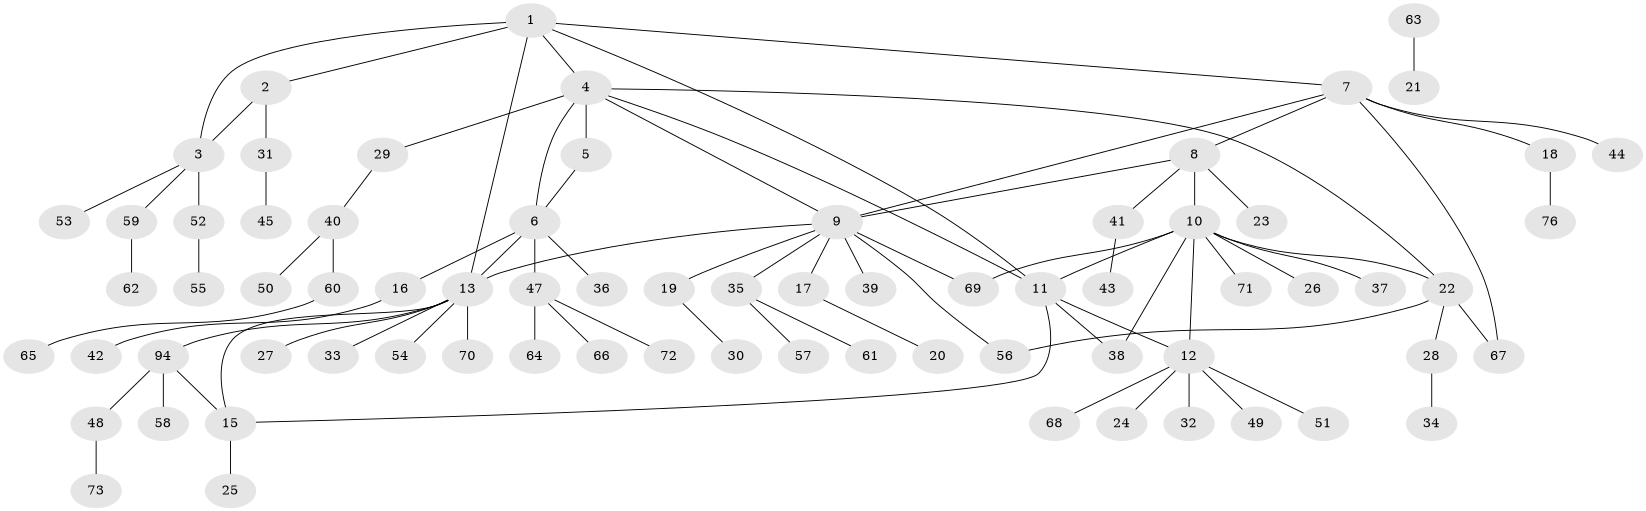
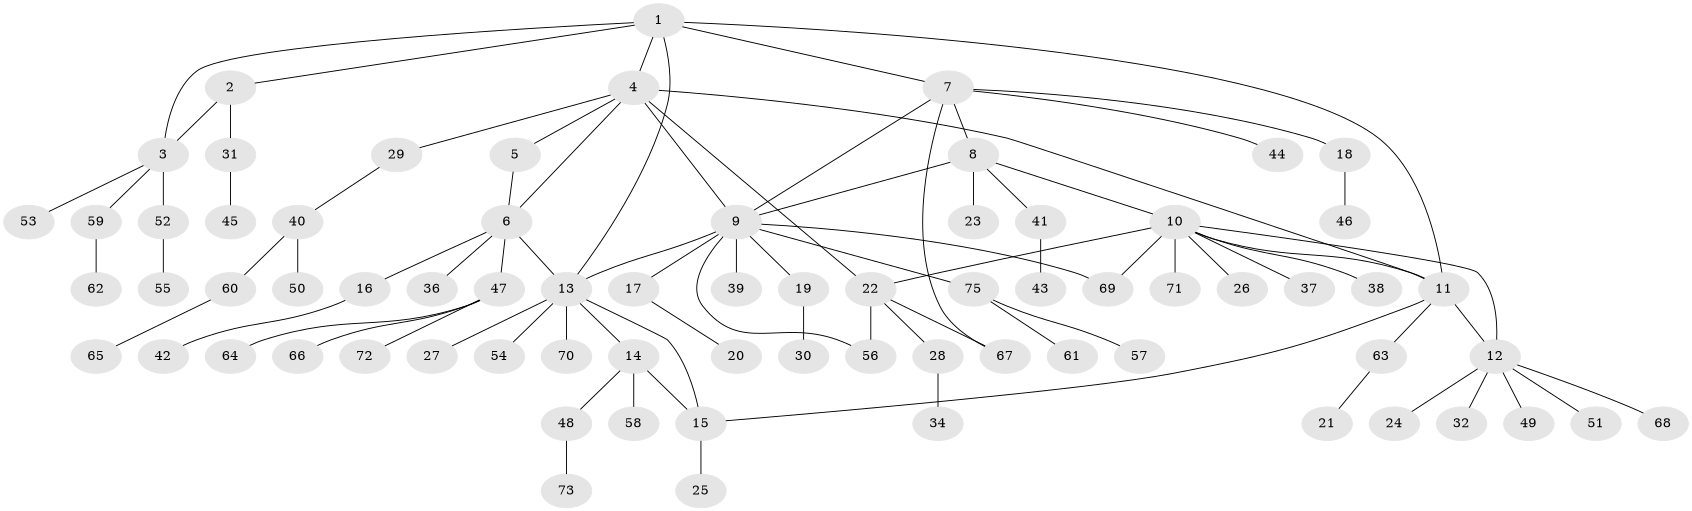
(1550, 222) -> (1345, 222)
(736, 289) -> (973, 289)
(1079, 323) -> (1413, 323)
(163, 357) -> (634, 357)
(333, 357) -> none
